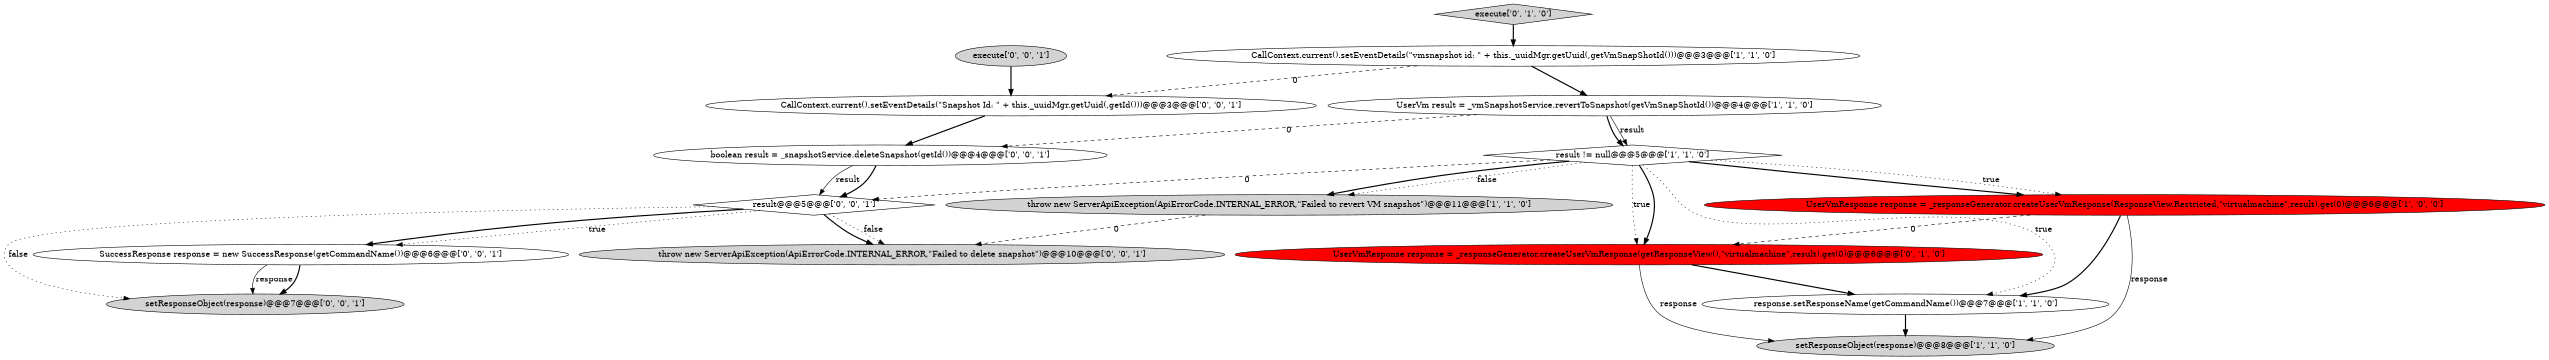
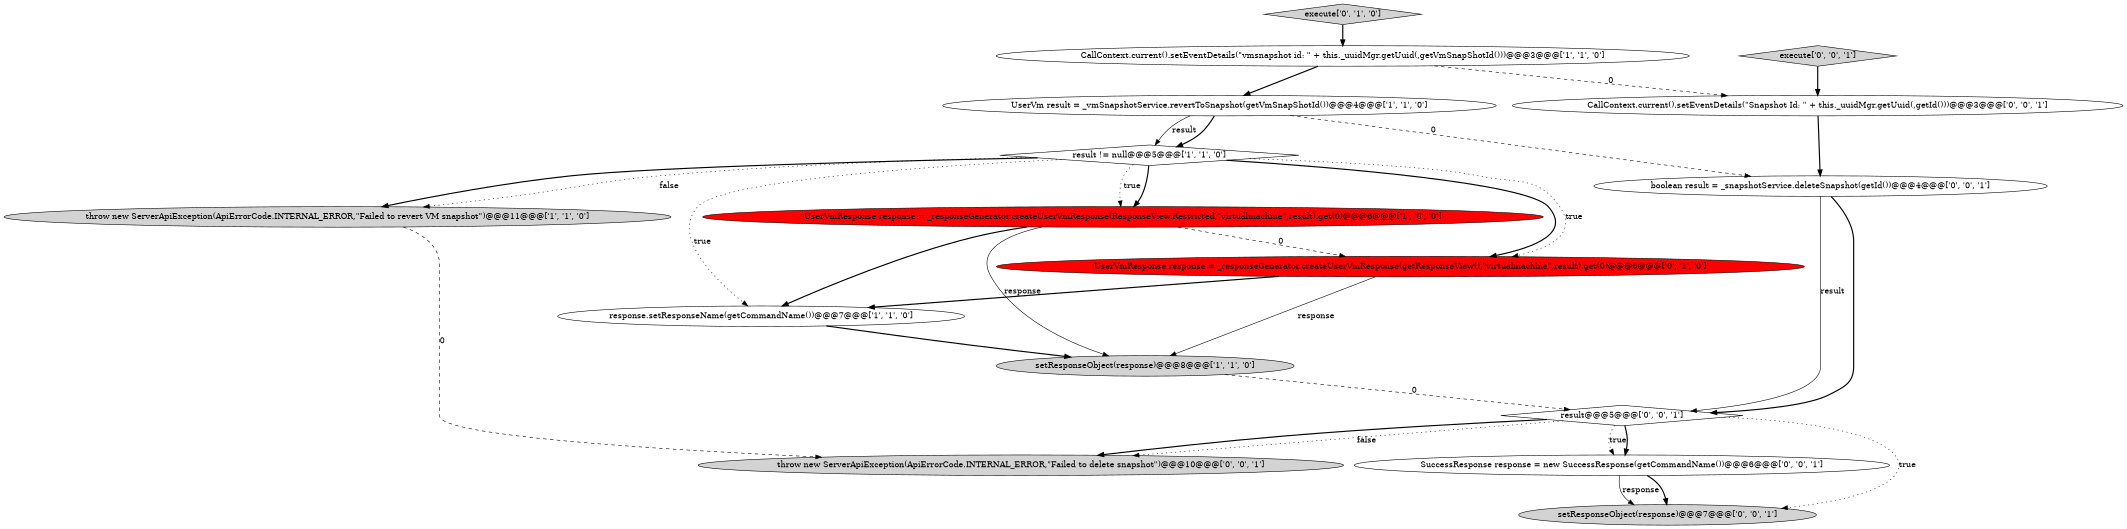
(1011, 56) -> (1818, 56)
(1214, 178) -> (1395, 392)
(18, 255) -> (1908, 465)
